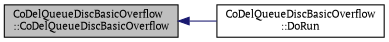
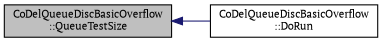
(91, 21) -> (88, 21)
